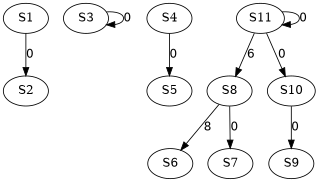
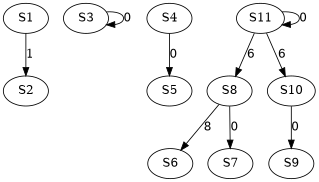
(30, 55) -> (30, 55)
(282, 55) -> (282, 55)
